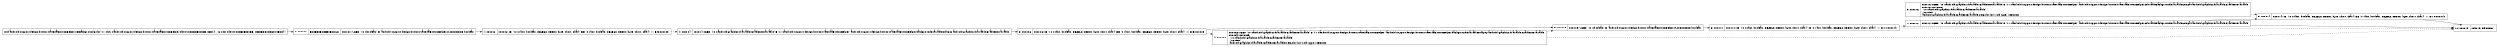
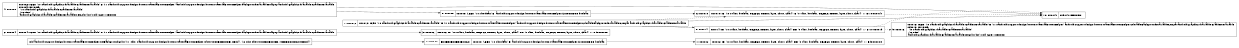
(1933, 7) -> (919, 27)
(2253, 14) -> (887, 30)
(2442, 22) -> (952, 12)
(1901, 26) -> (680, 19)
(1379, 28) -> none
(673, 32) -> none
(1209, 34) -> none
(1999, 38) -> (689, 7)
